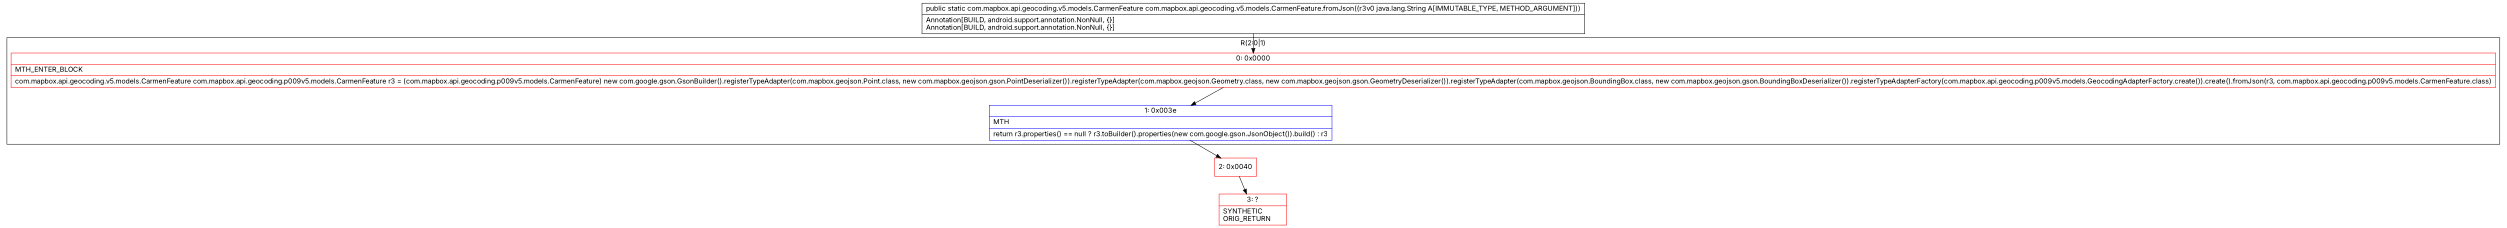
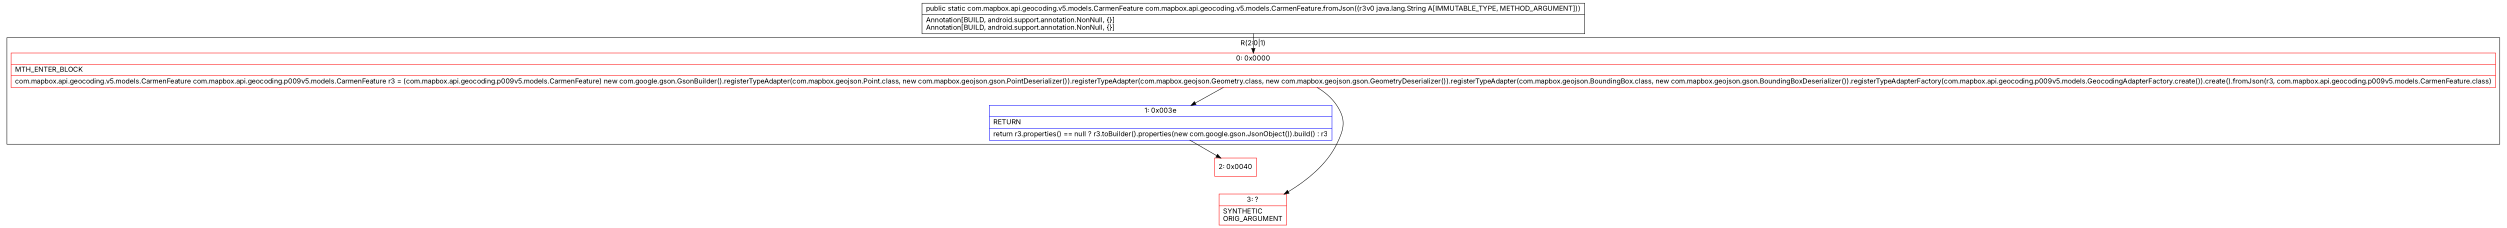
(1001, 122) -> (1007, 122)
(1242, 183) -> (1338, 141)
(1247, 219) -> (1253, 219)
